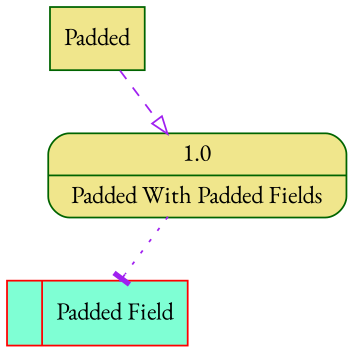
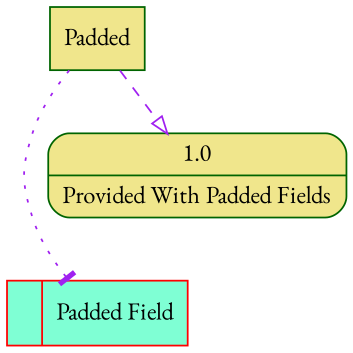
(197, 196) -> (197, 196)
(147, 245) -> (24, 171)
